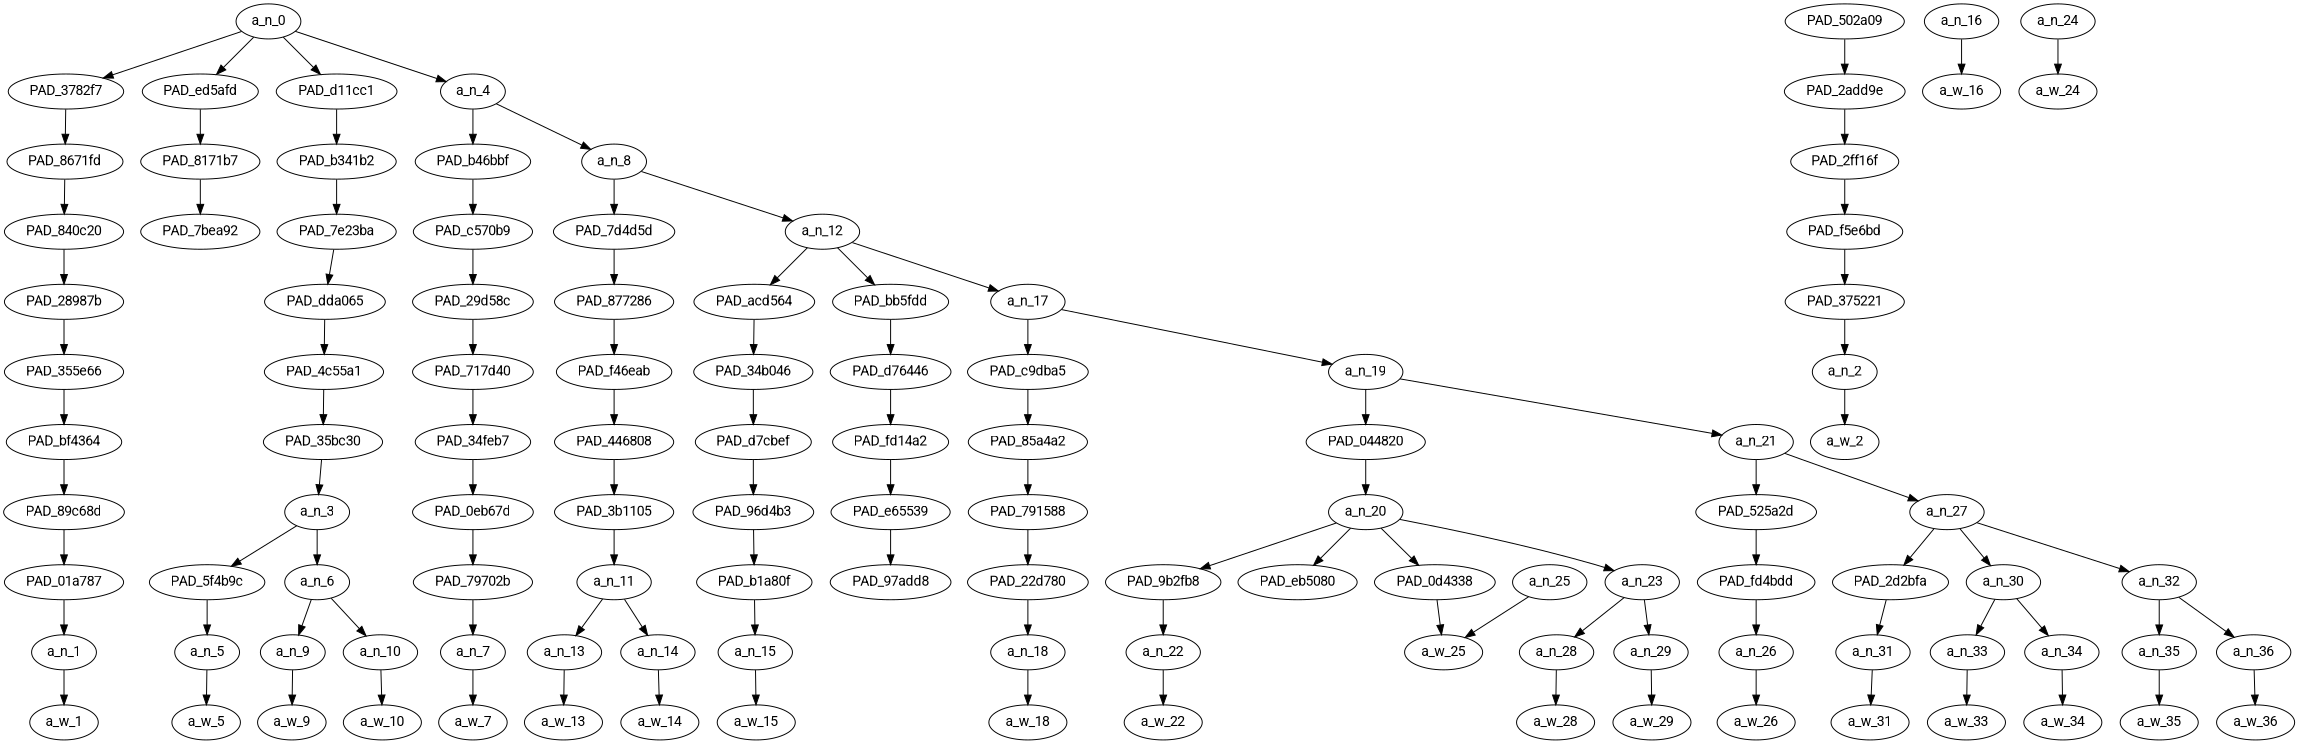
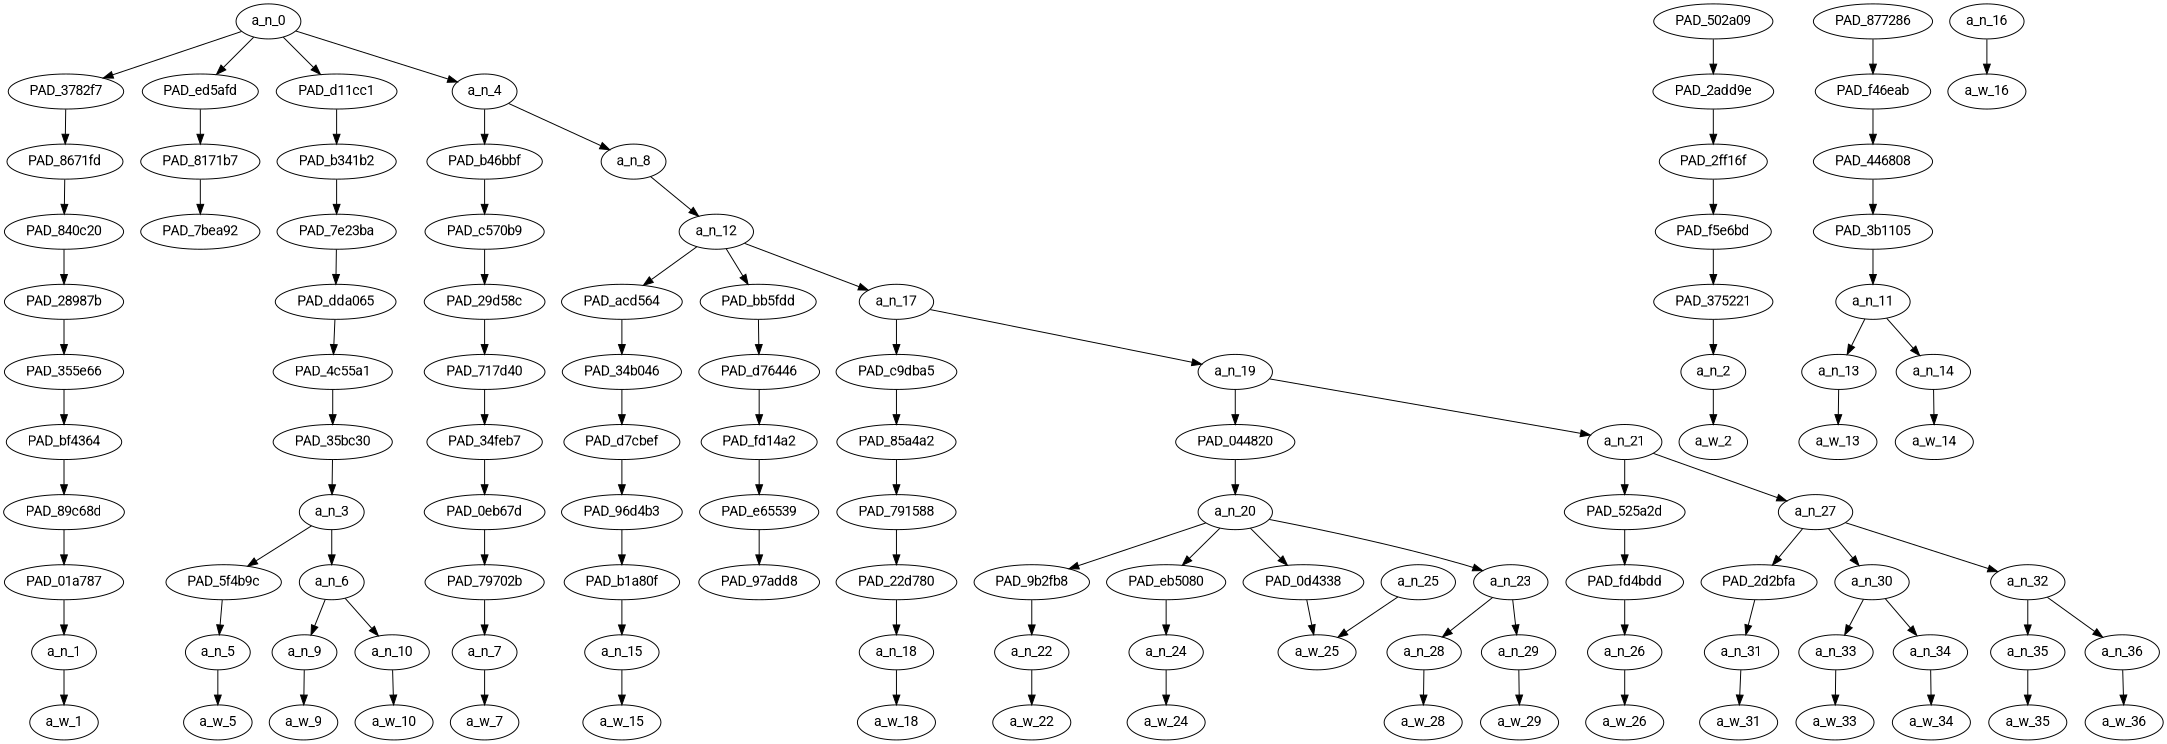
(614, 232) -> none
none -> (1166, 612)
